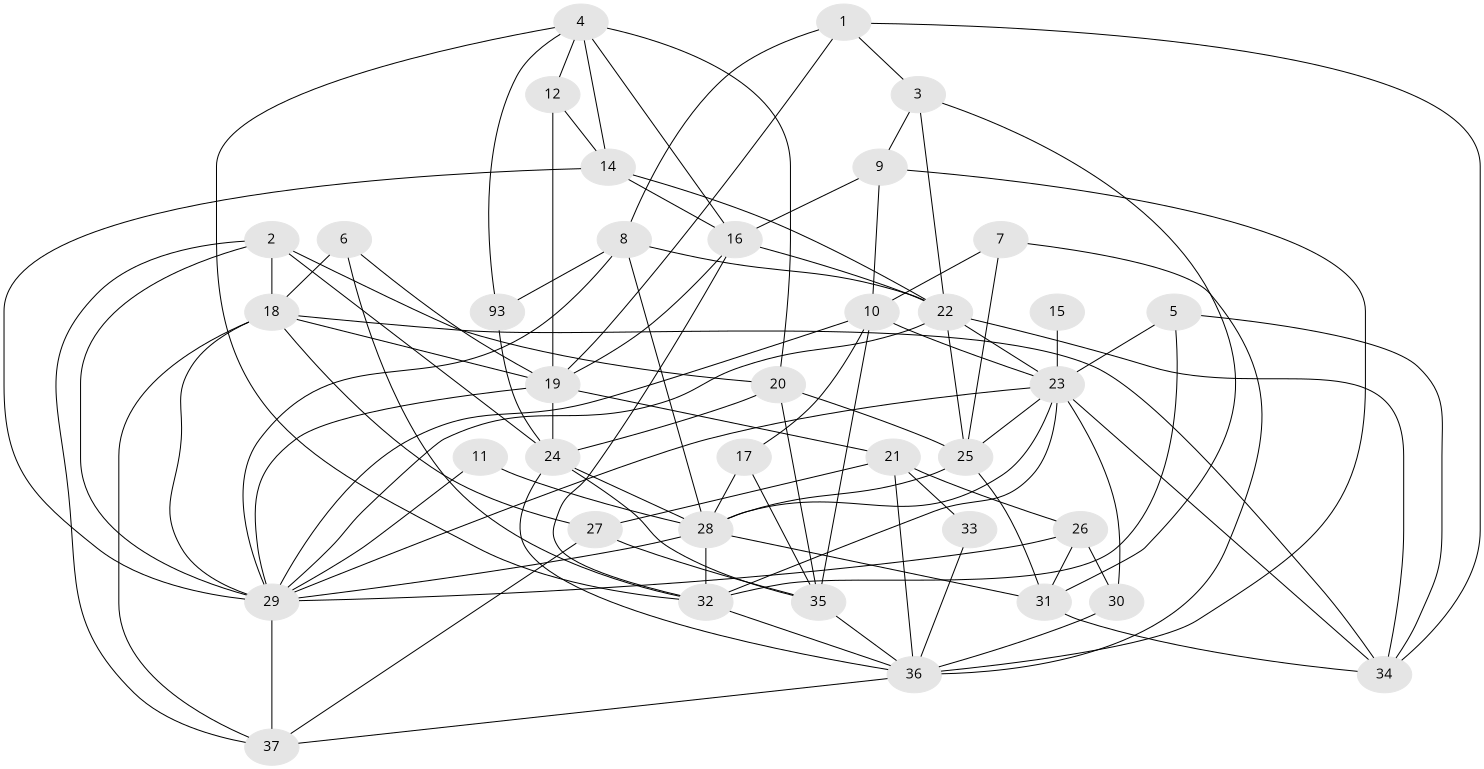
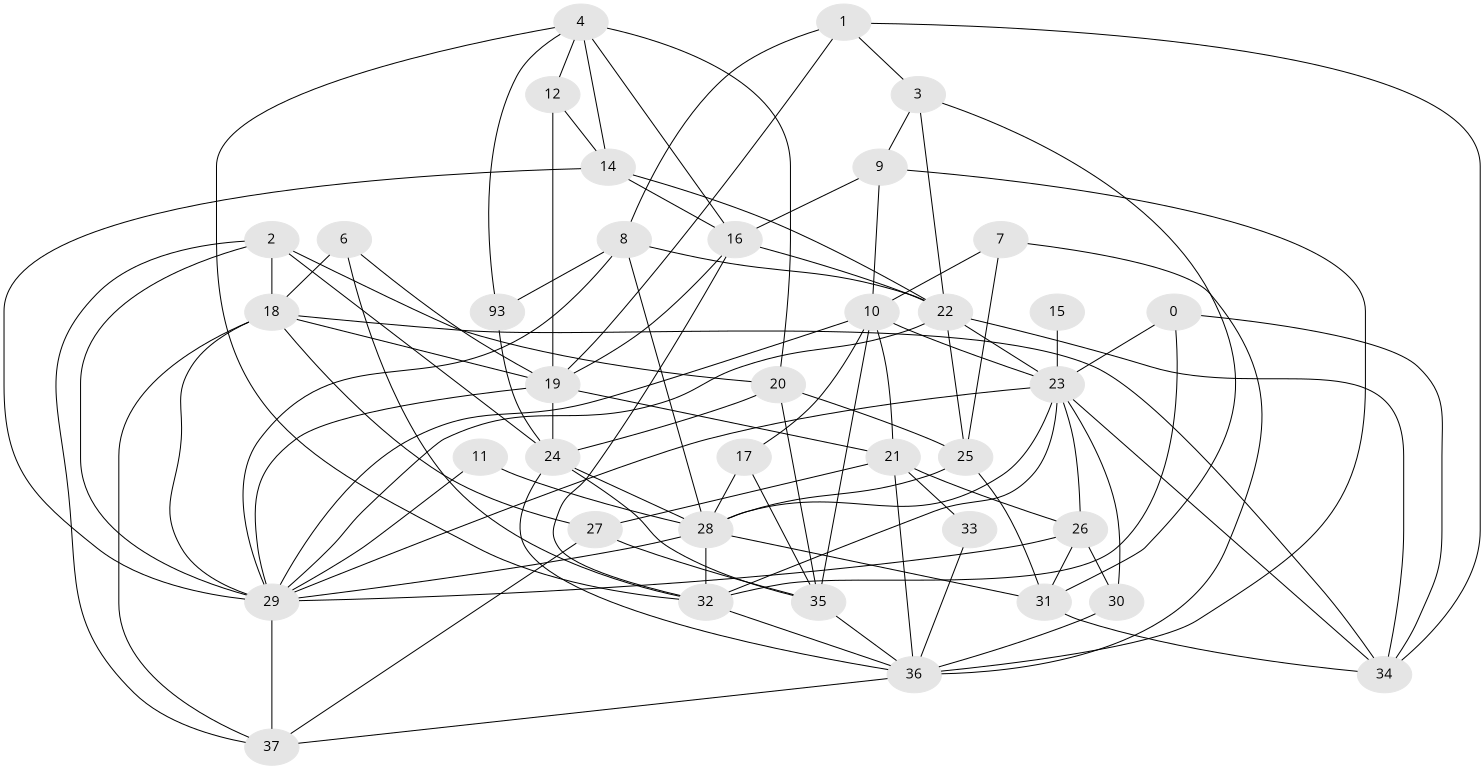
(1174, 312) -> (1174, 312)
none -> (889, 384)
(1011, 421) -> (1076, 456)
